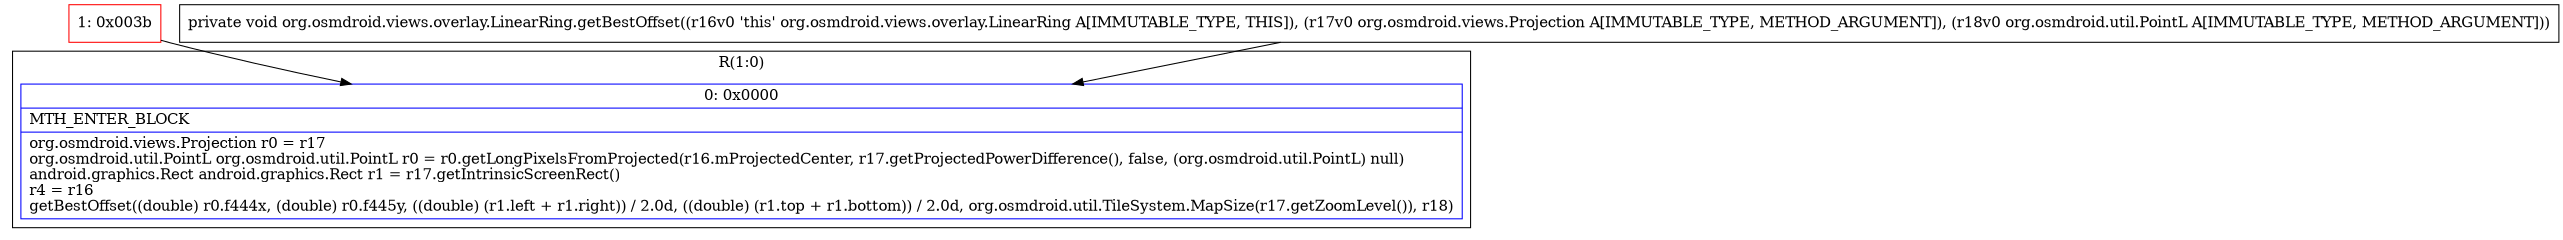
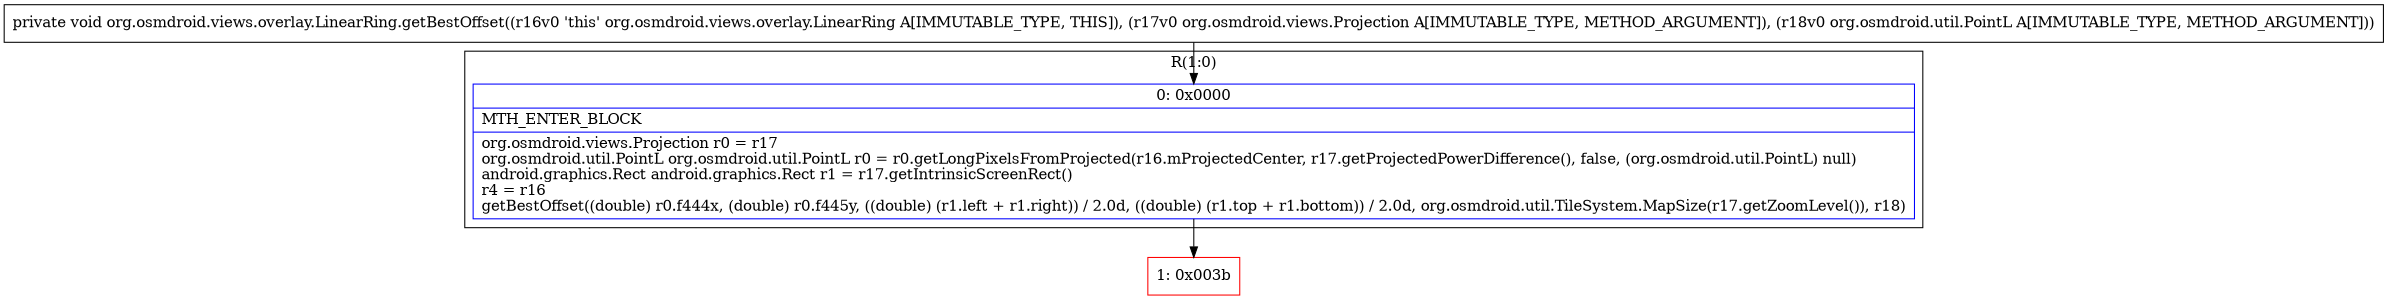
(251, 62) -> (1194, 234)
